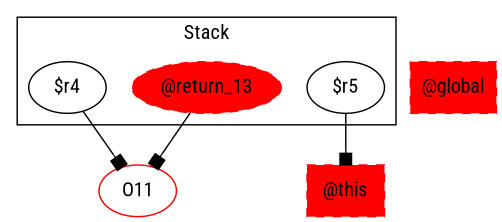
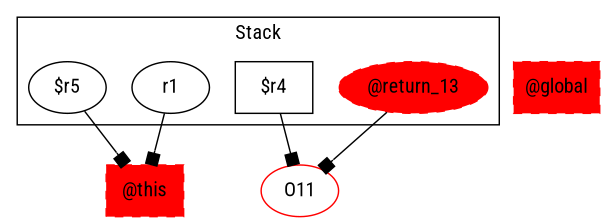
(67, 88) -> (274, 88)
none -> (171, 88)
